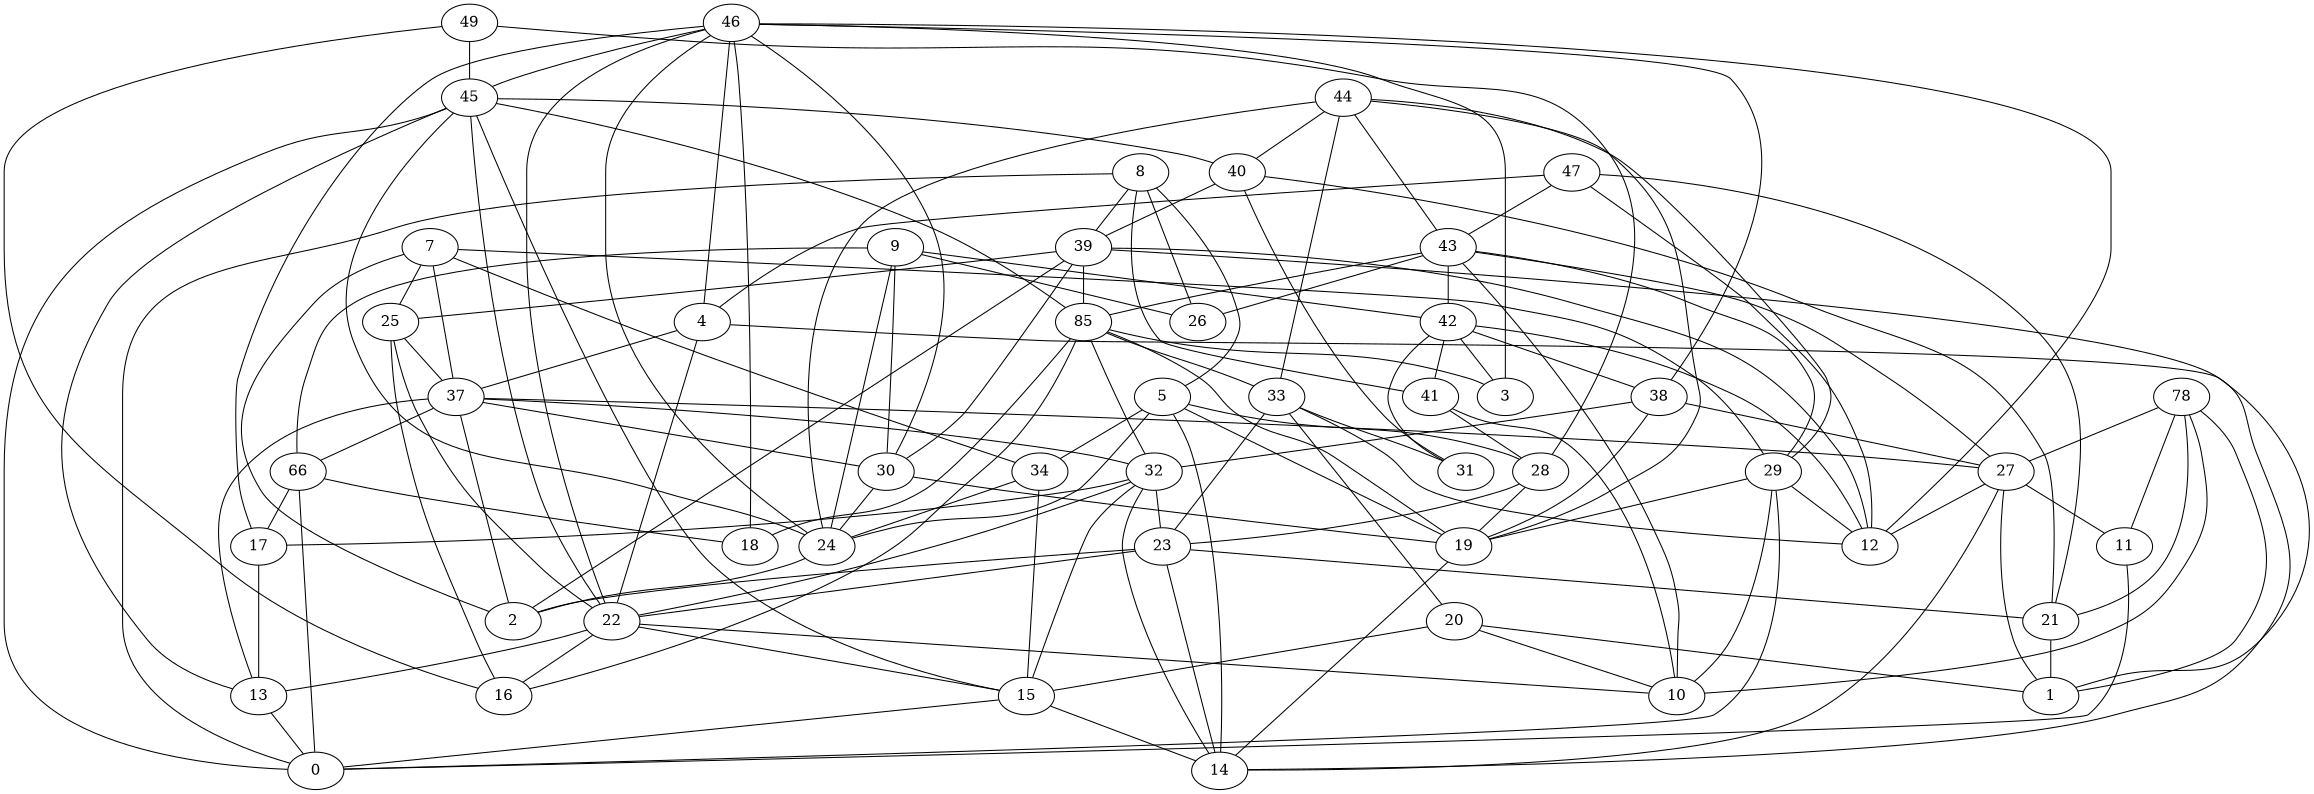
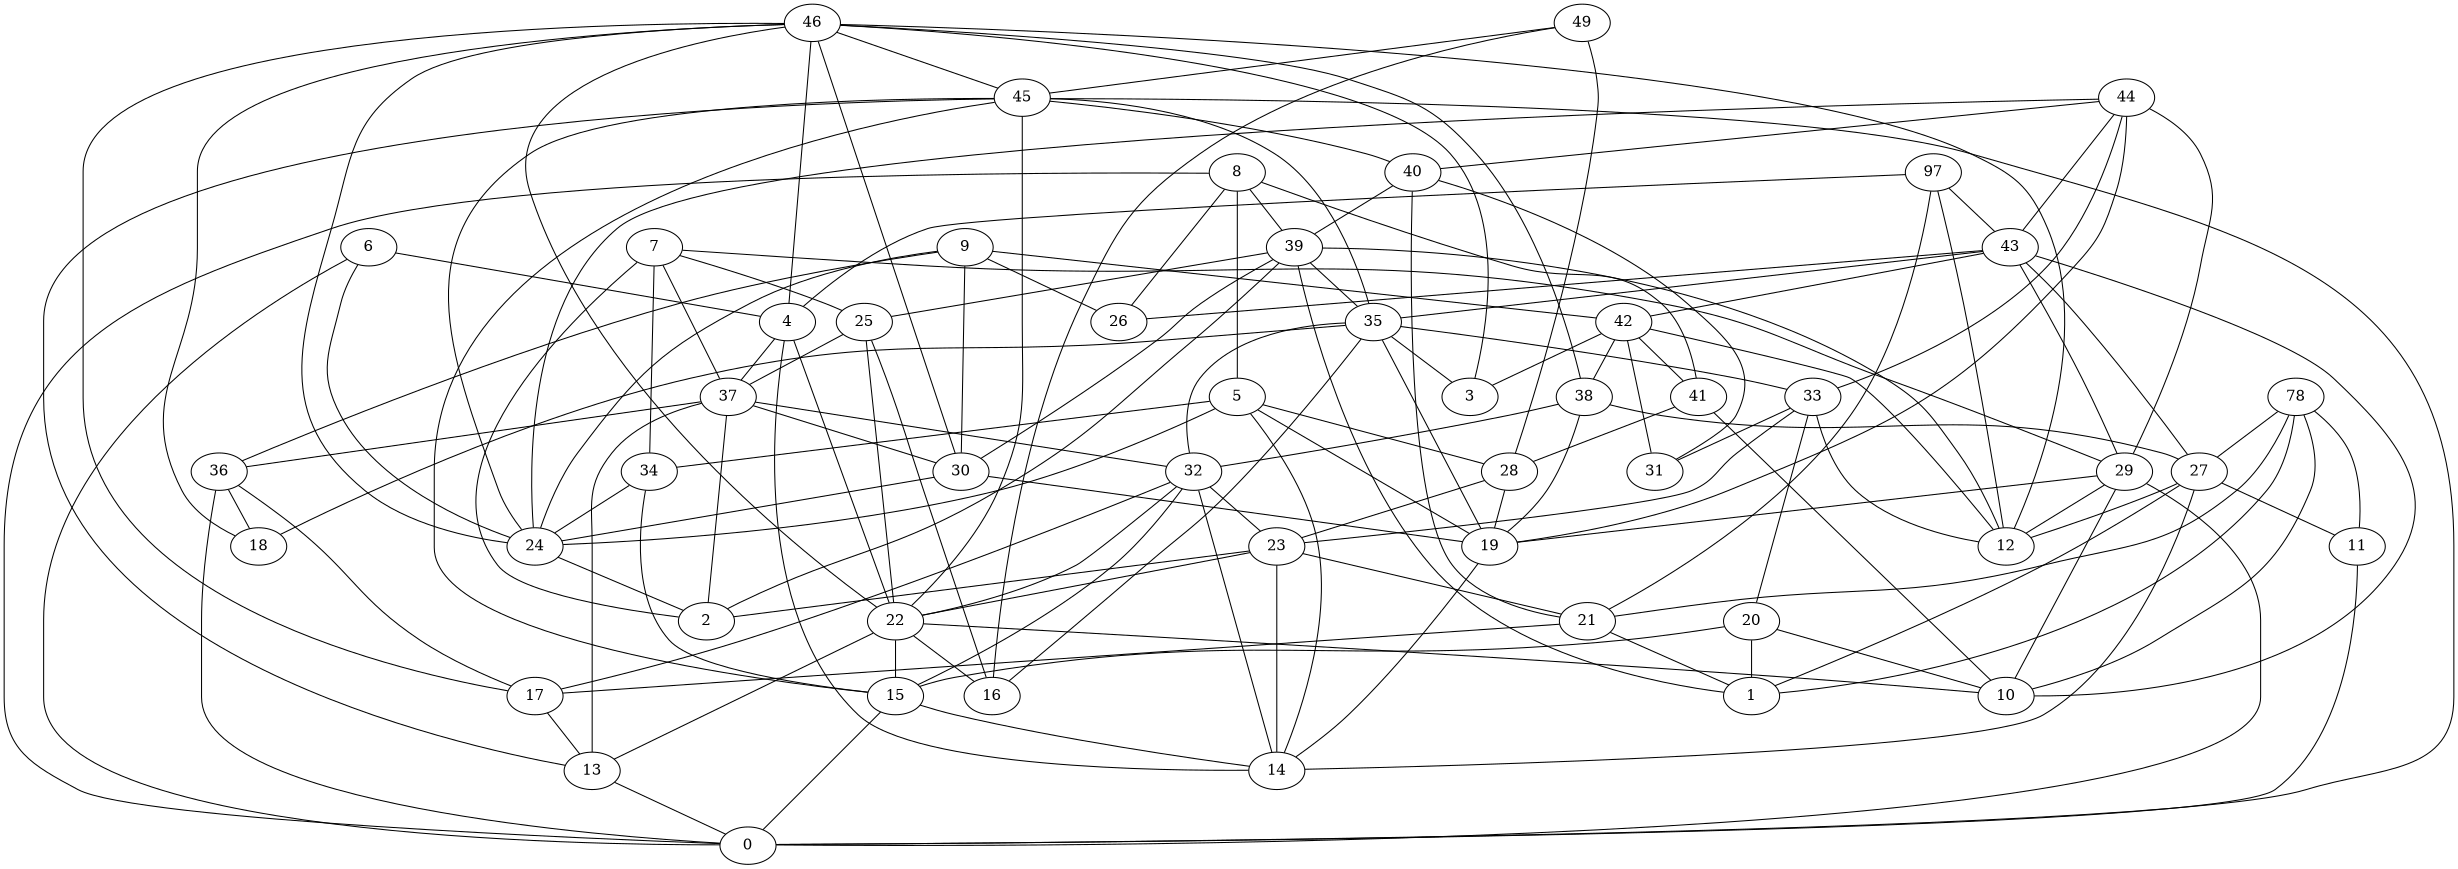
(1572, 172) -> (1933, 172)
none -> (369, 247)
(1084, 322) -> (1373, 322)
(1232, 423) -> none
(298, 472) -> (219, 472)
none -> (1011, 662)
